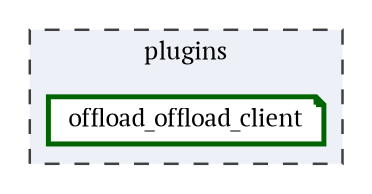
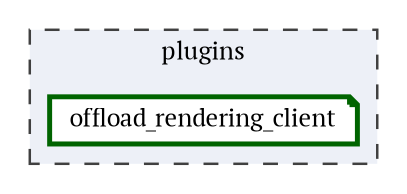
(186, 120) -> (204, 120)
